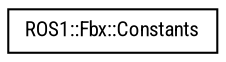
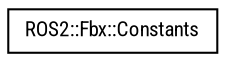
(113, 31) -> (113, 31)
